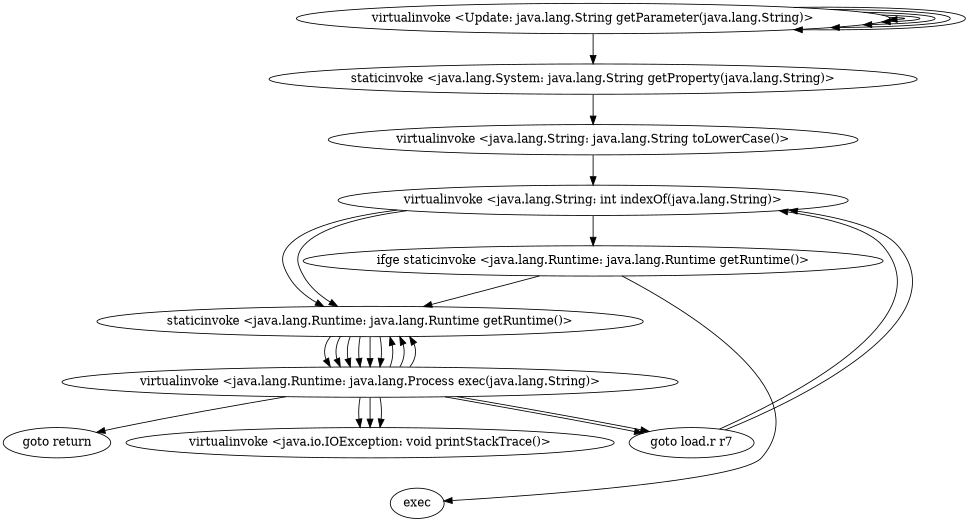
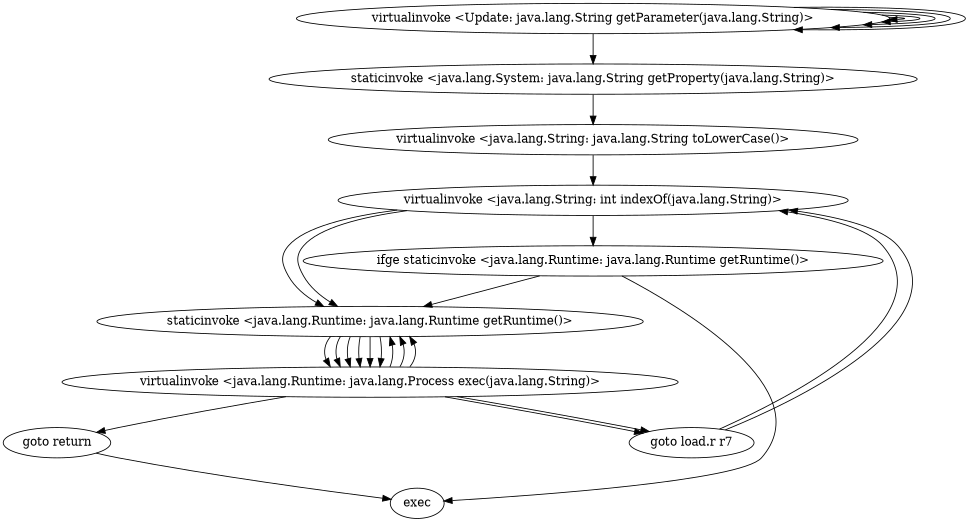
(370, 443) -> none
none -> (239, 478)
